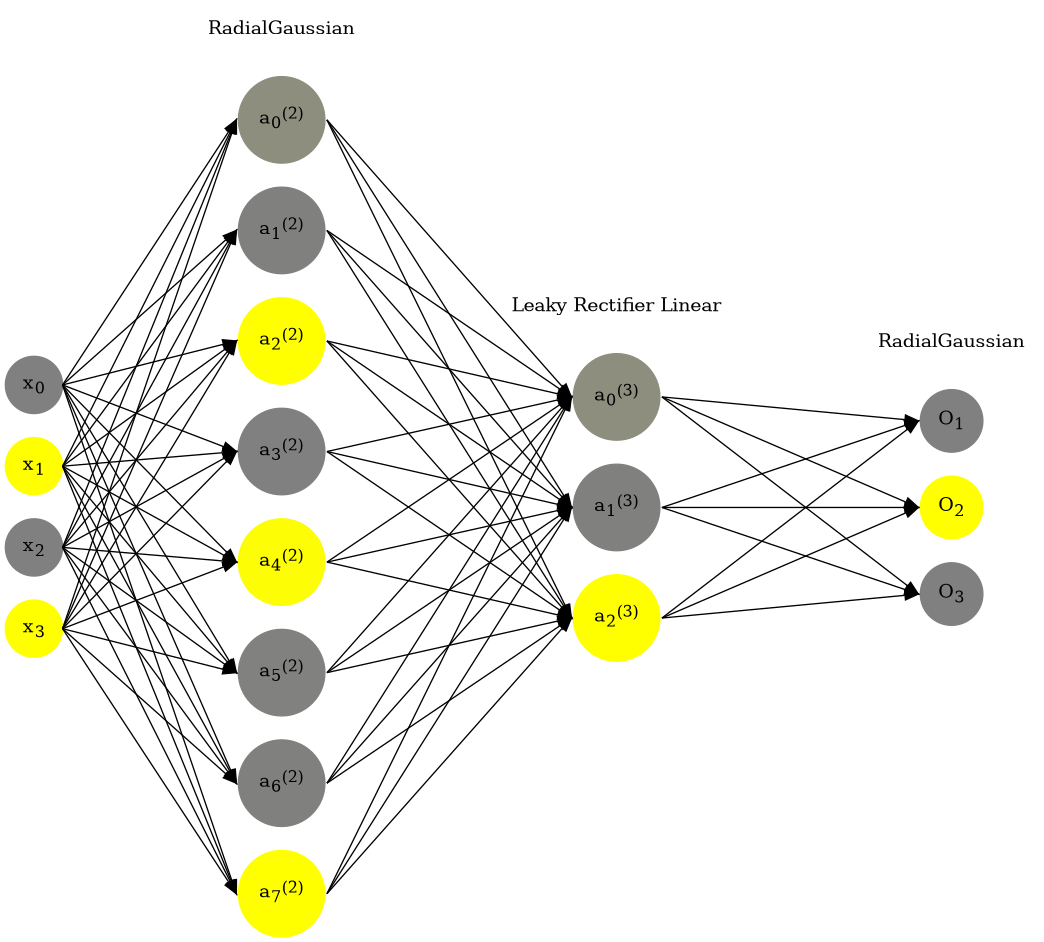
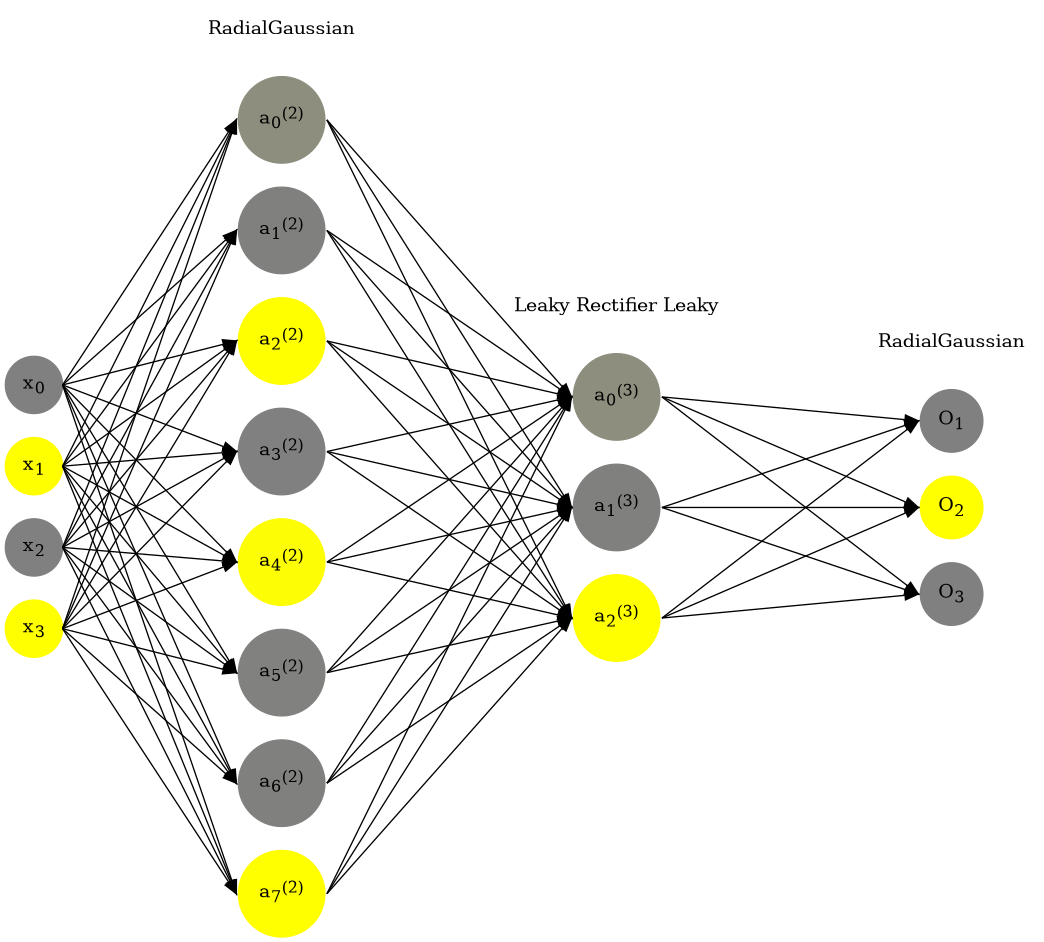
(617, 306) -> (617, 306)
